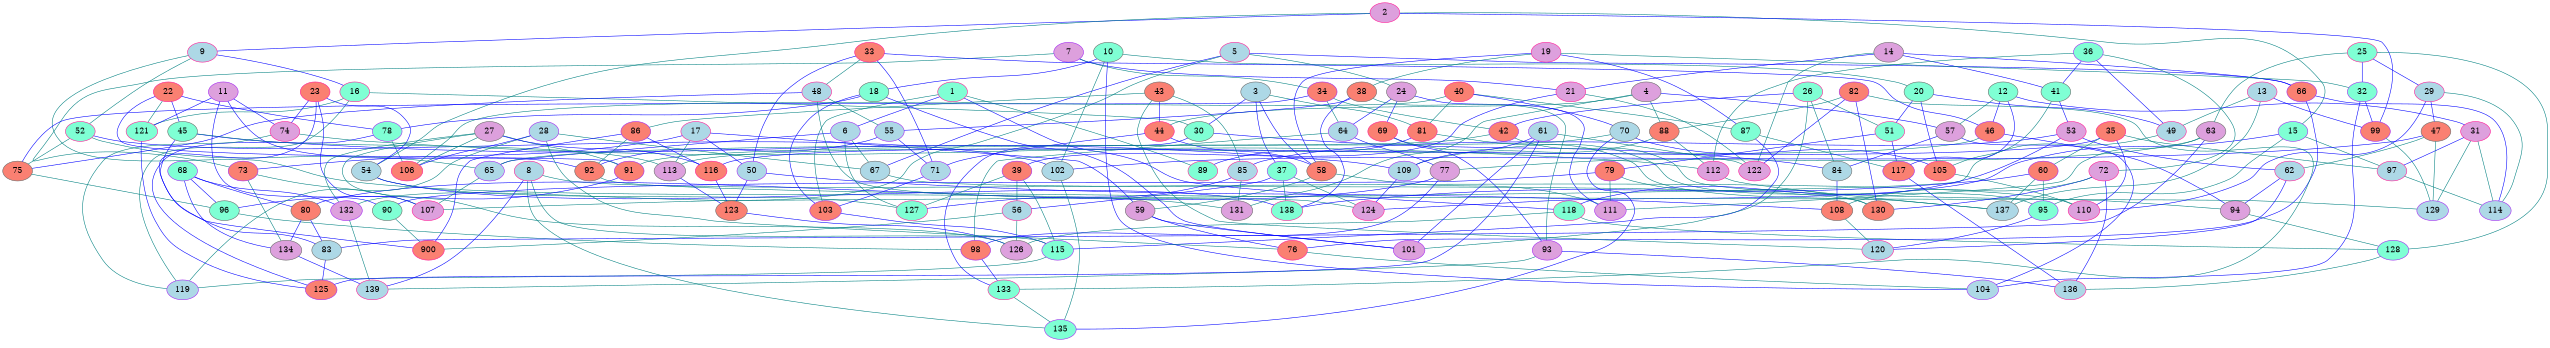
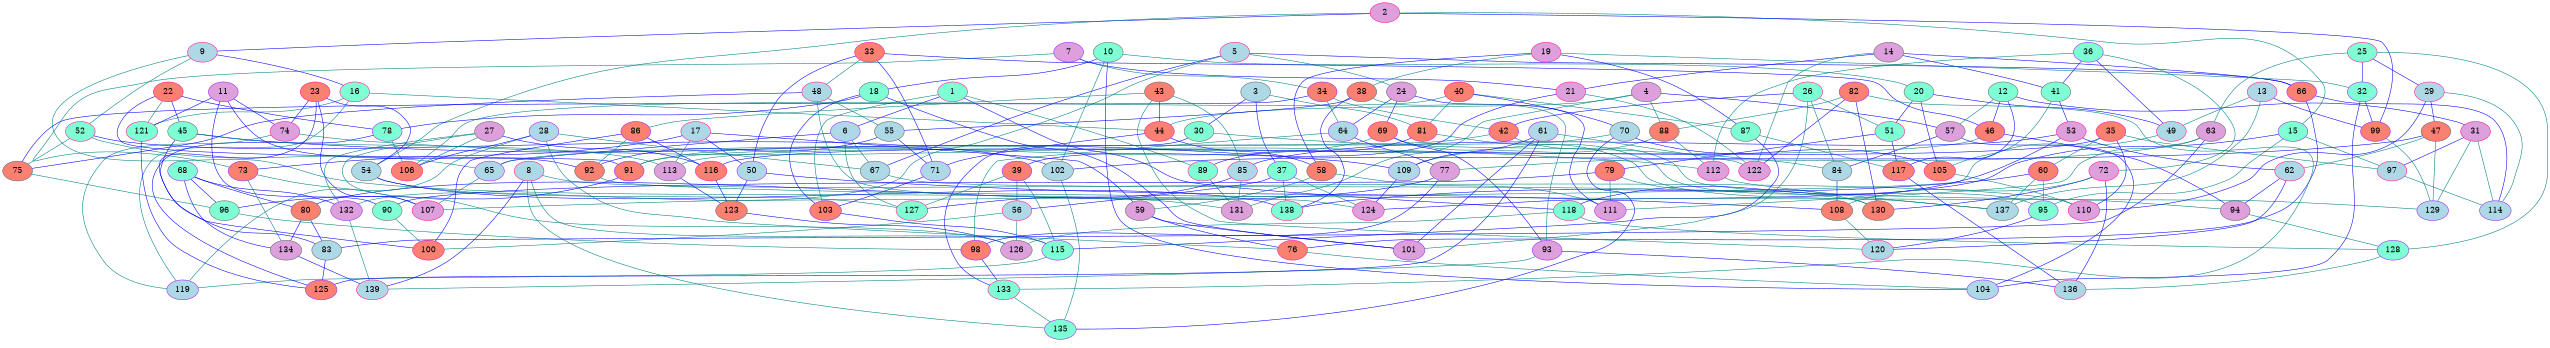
(656, 100) -> (718, 110)
(889, 131) -> (889, 131)
(1278, 133) -> none
(1519, 148) -> (1519, 148)
(561, 149) -> (1006, 151)
none -> (1220, 191)
(428, 250) -> (428, 250)
